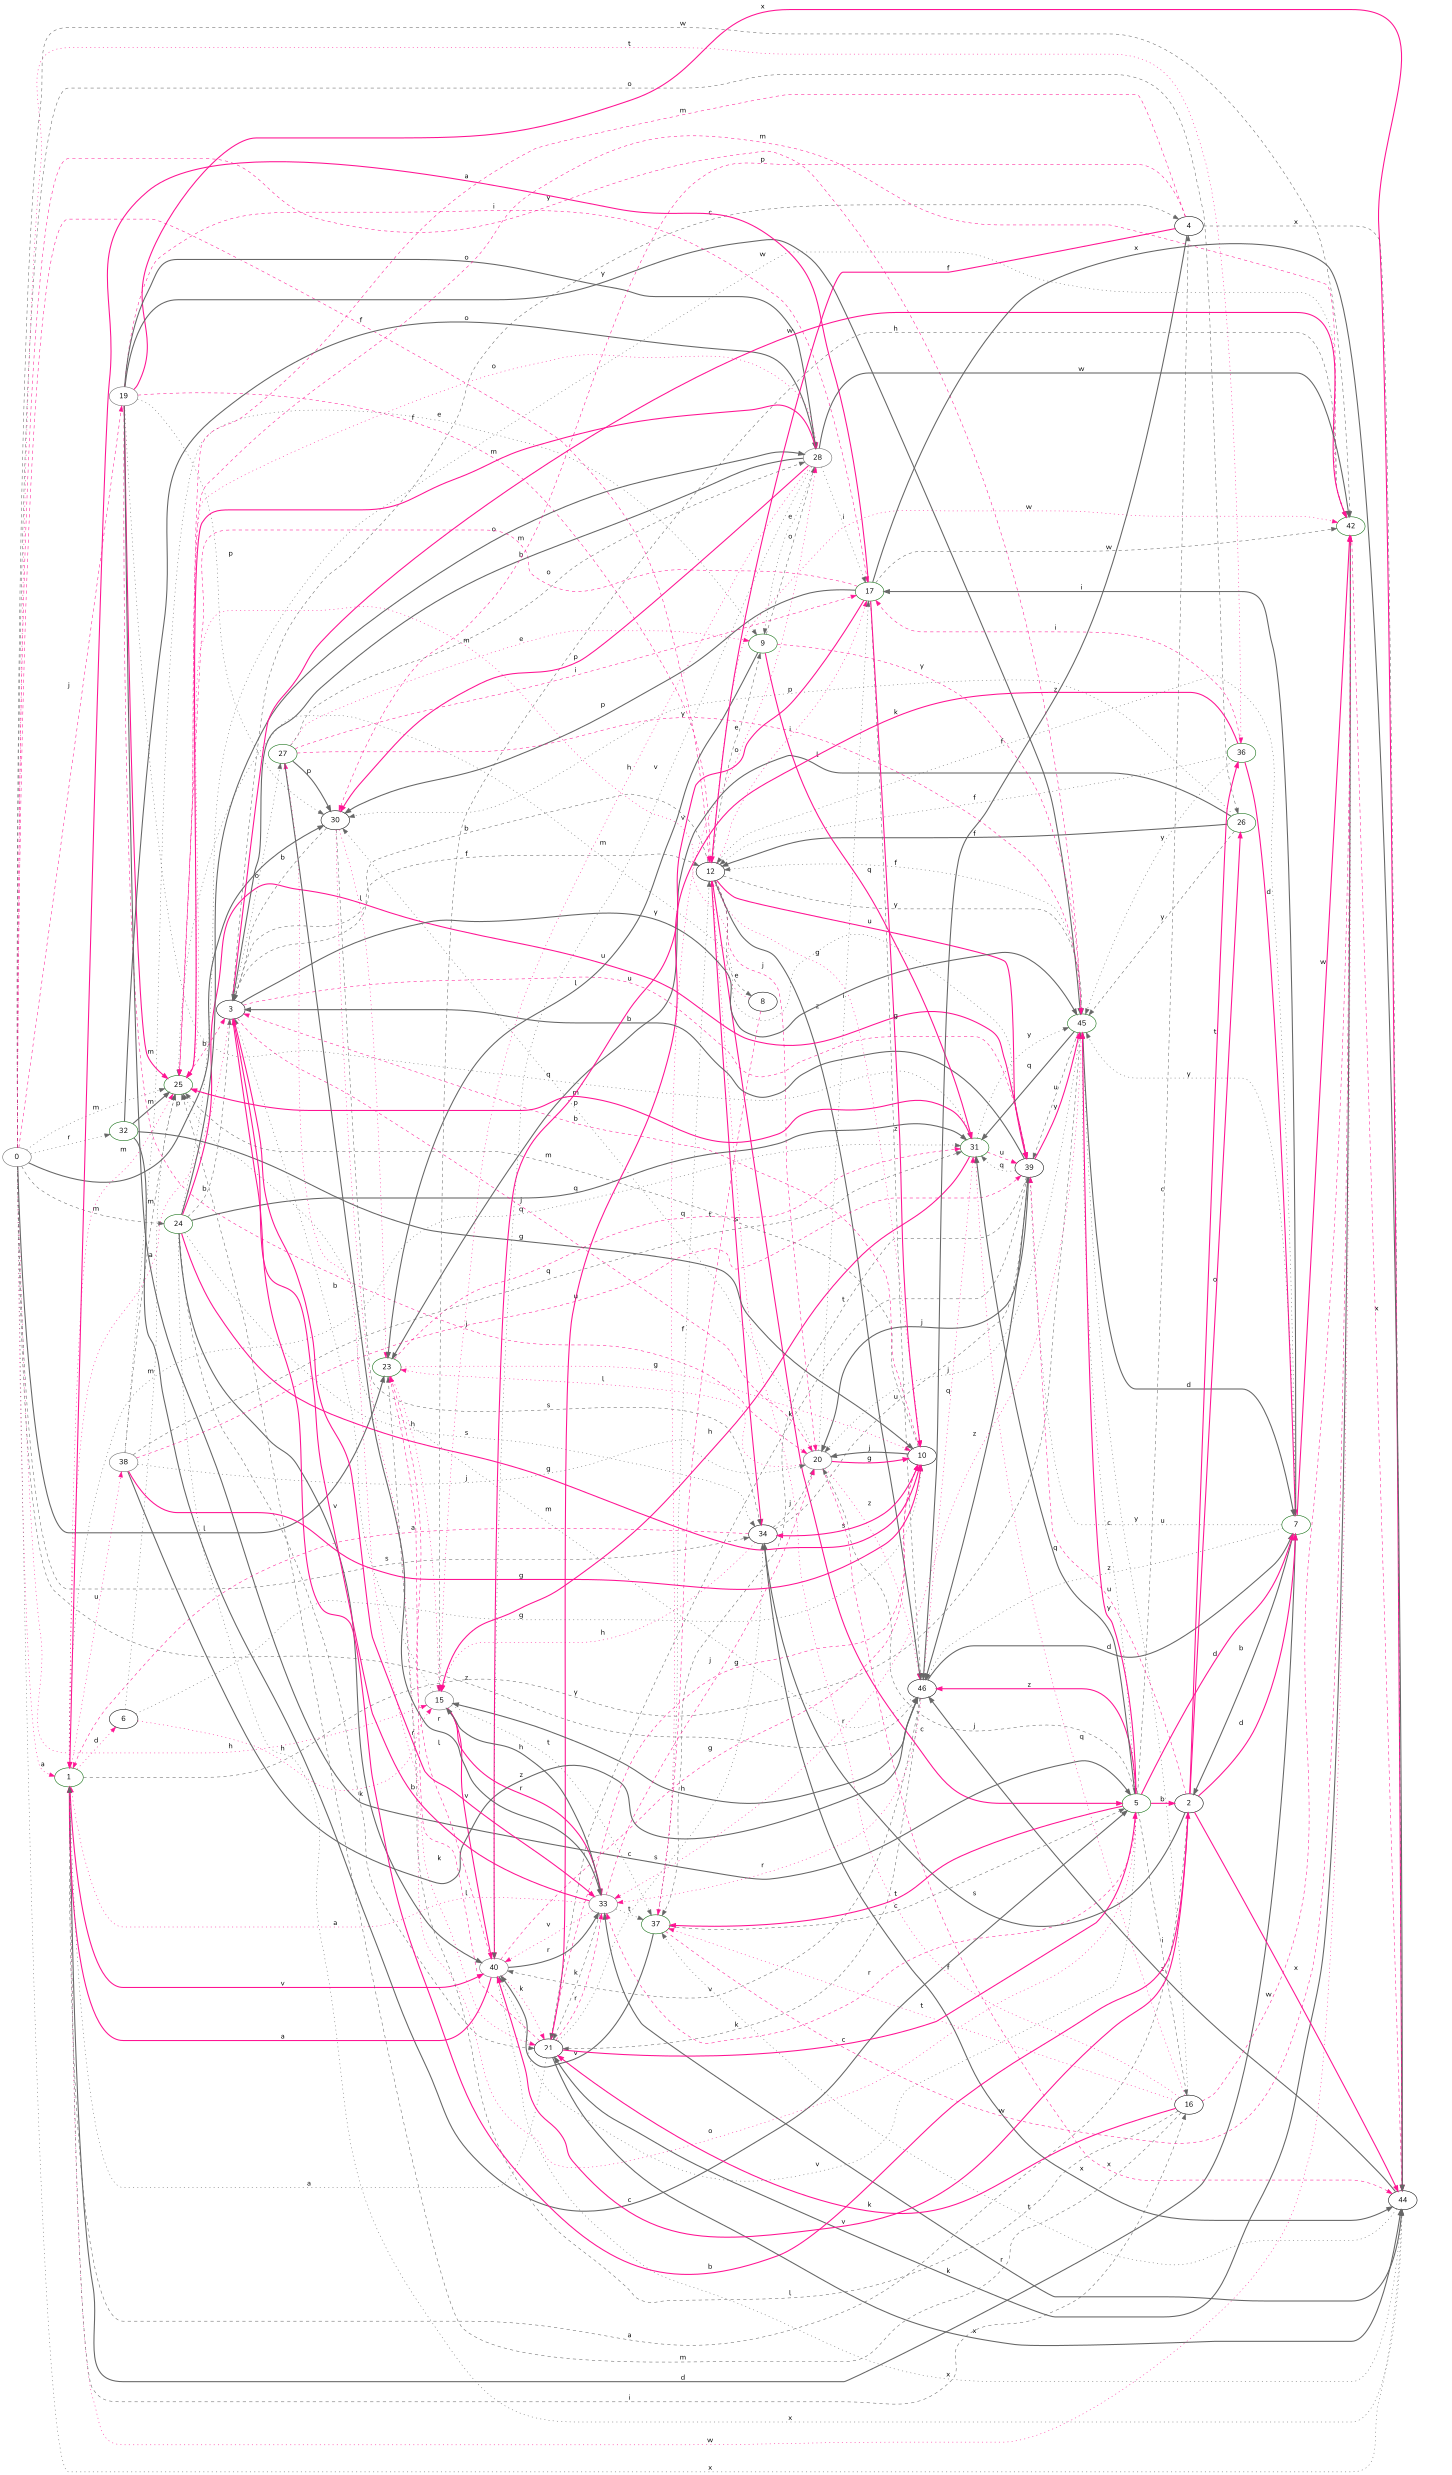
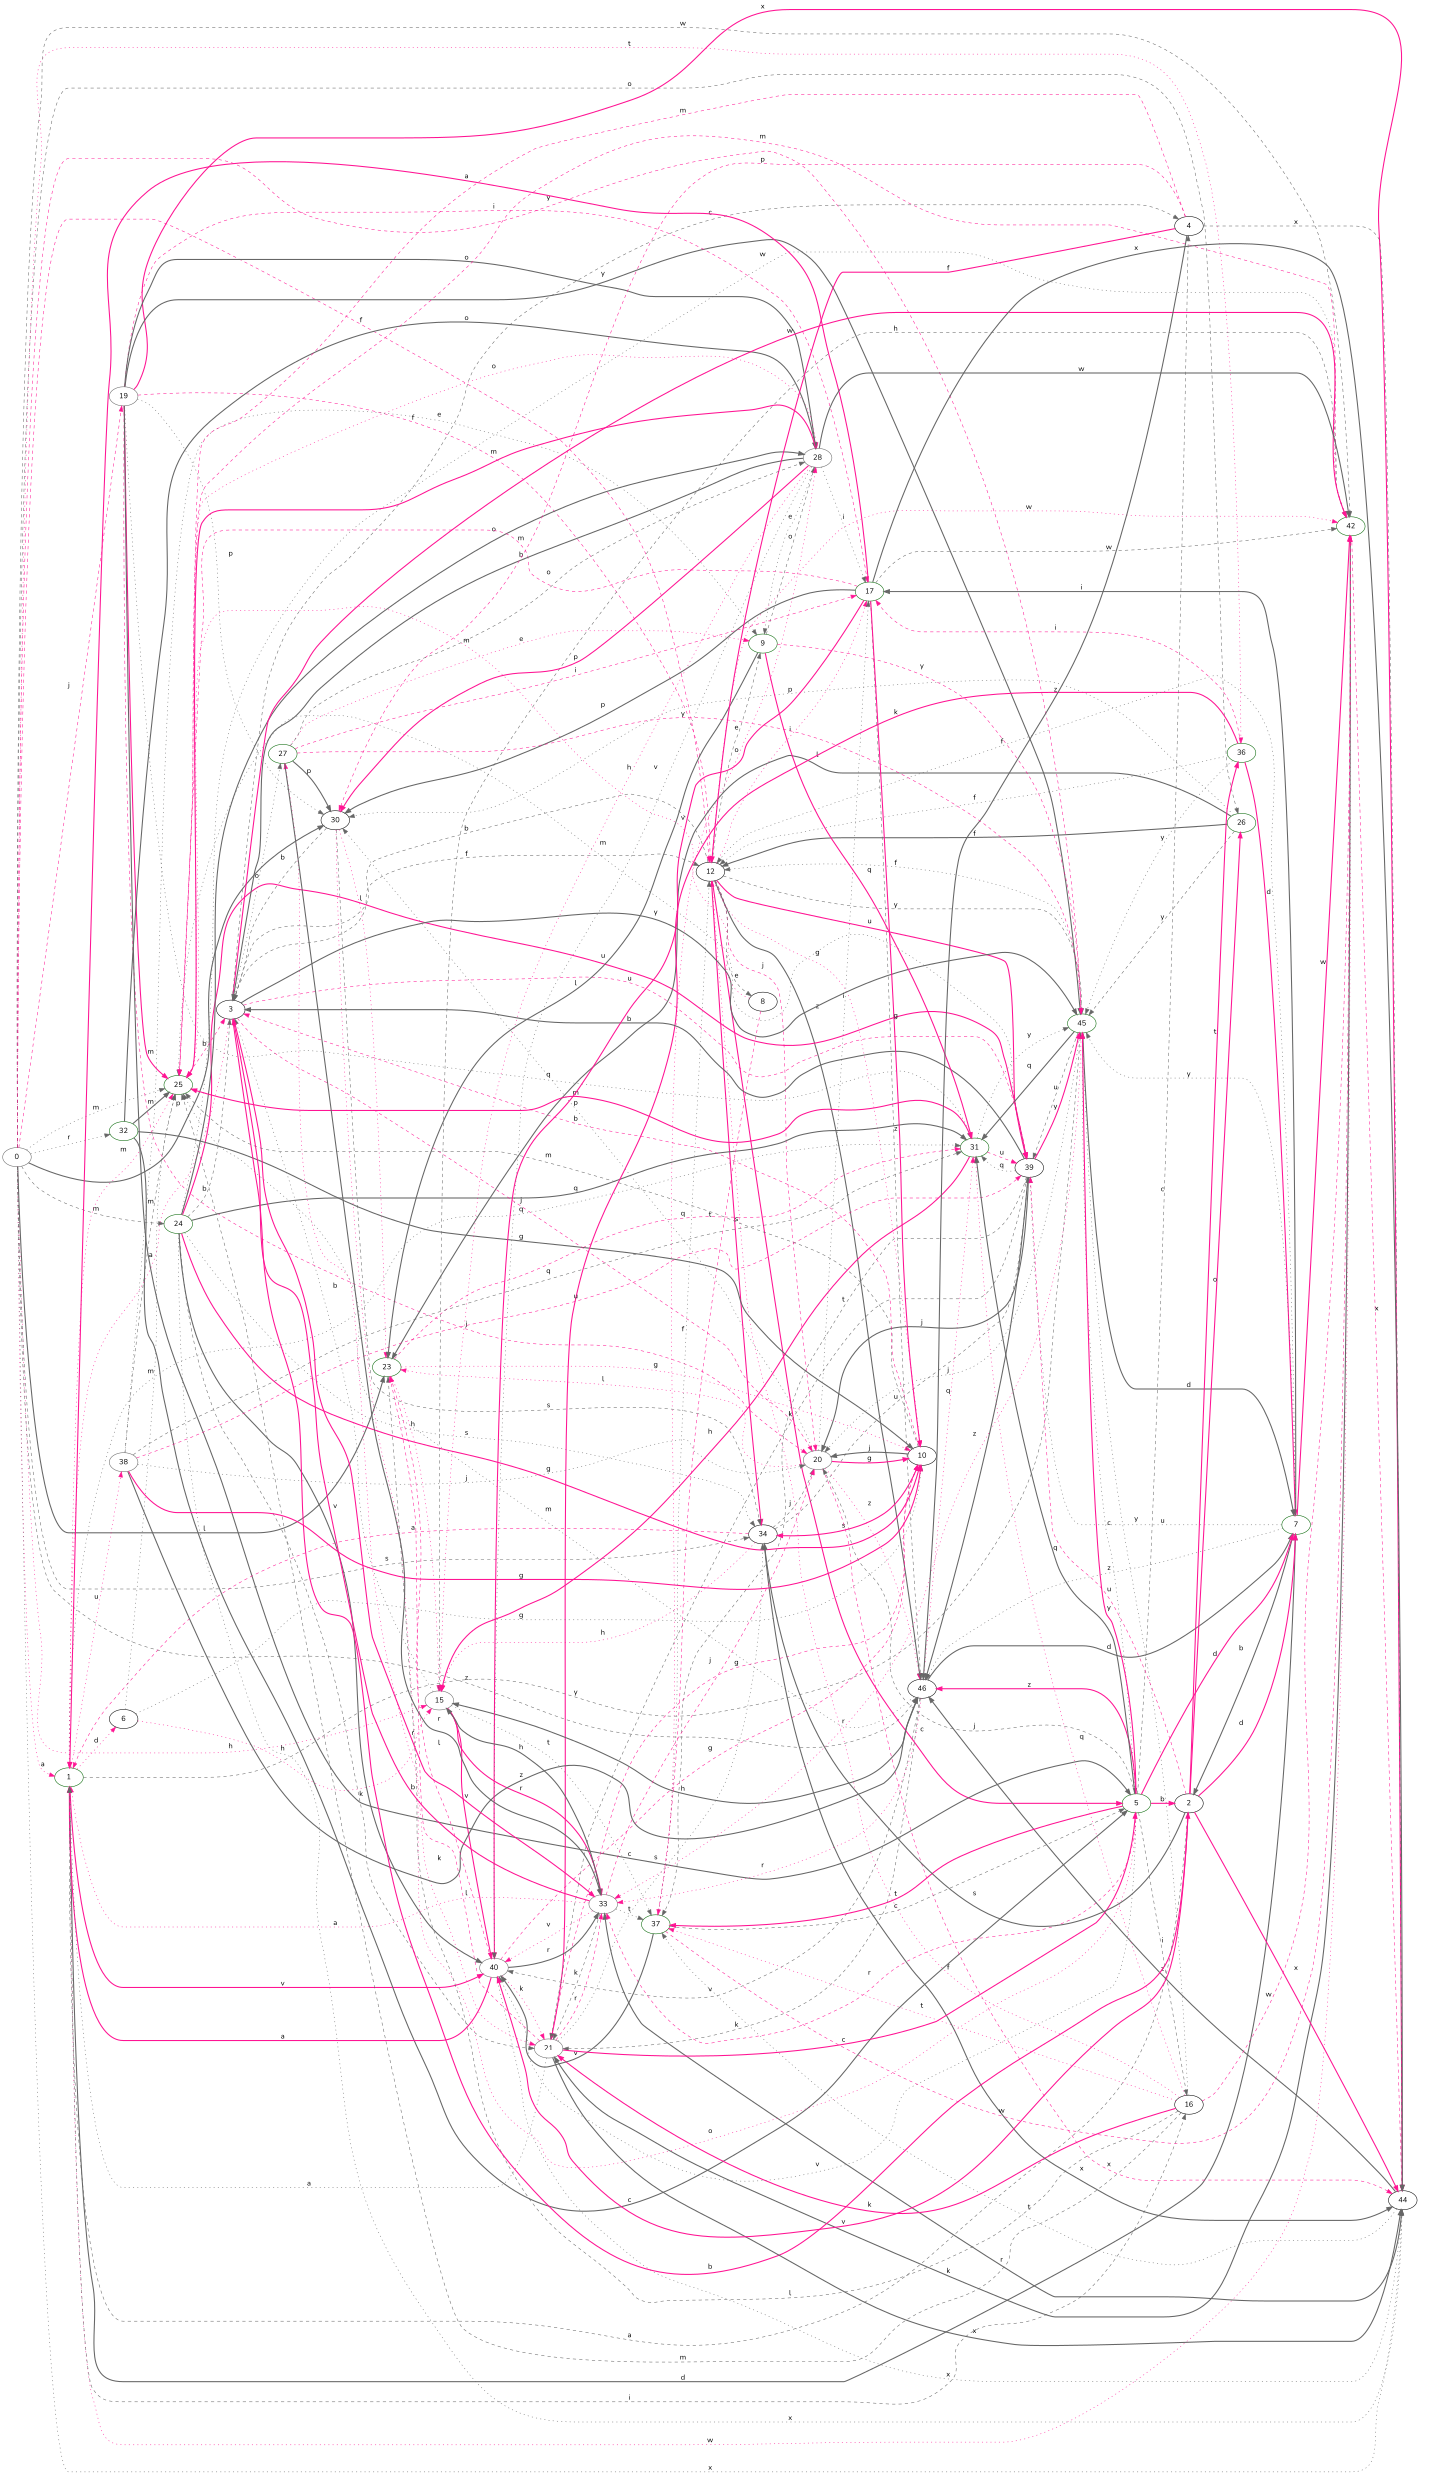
(549, 2048) -> (549, 2048)
